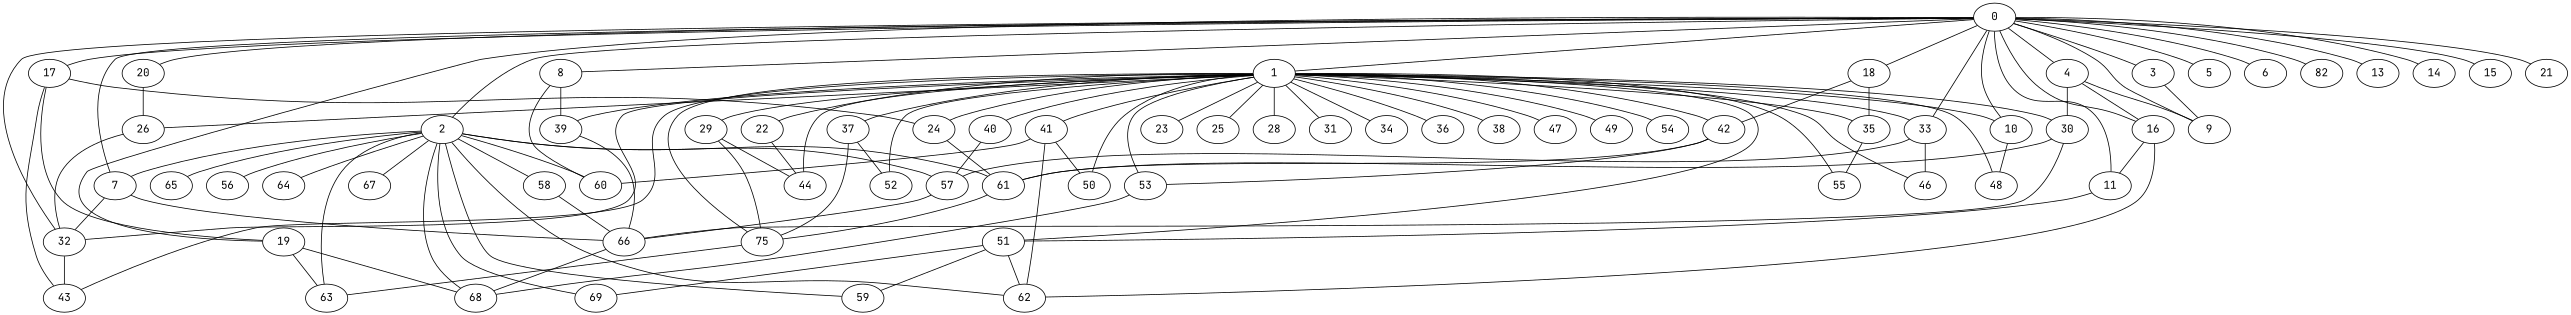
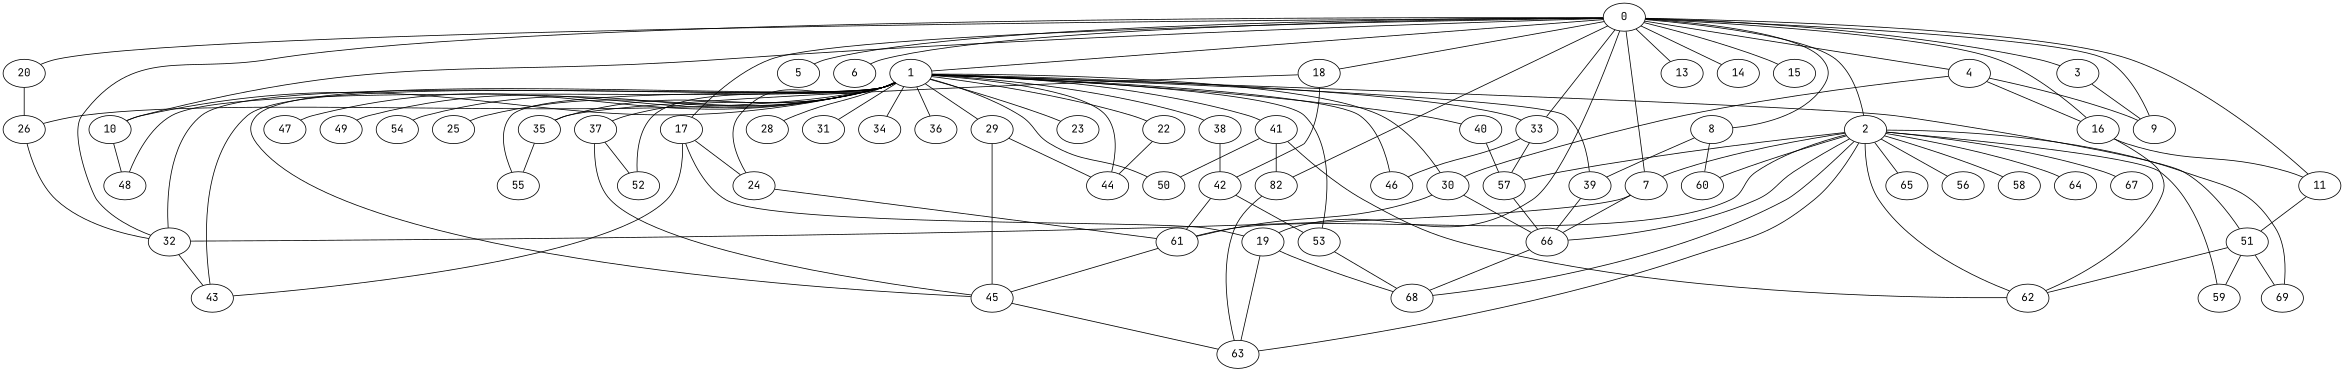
(2547, 73) -> none
(1596, 95) -> (1220, 152)
(827, 166) -> (1276, 152)
(591, 218) -> (1718, 214)
(762, 242) -> (992, 298)
none -> (1227, 263)
